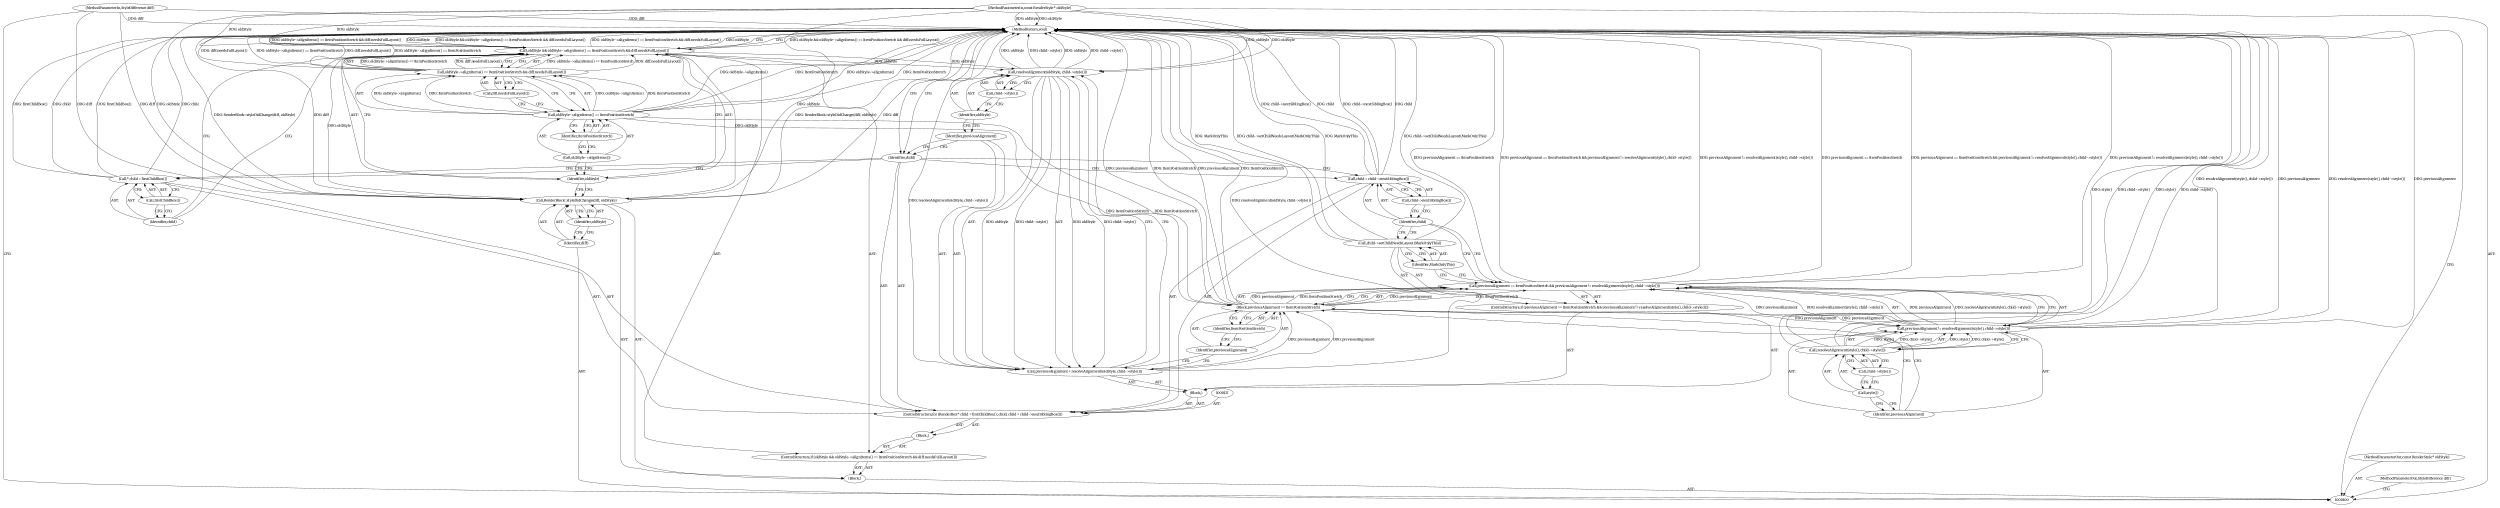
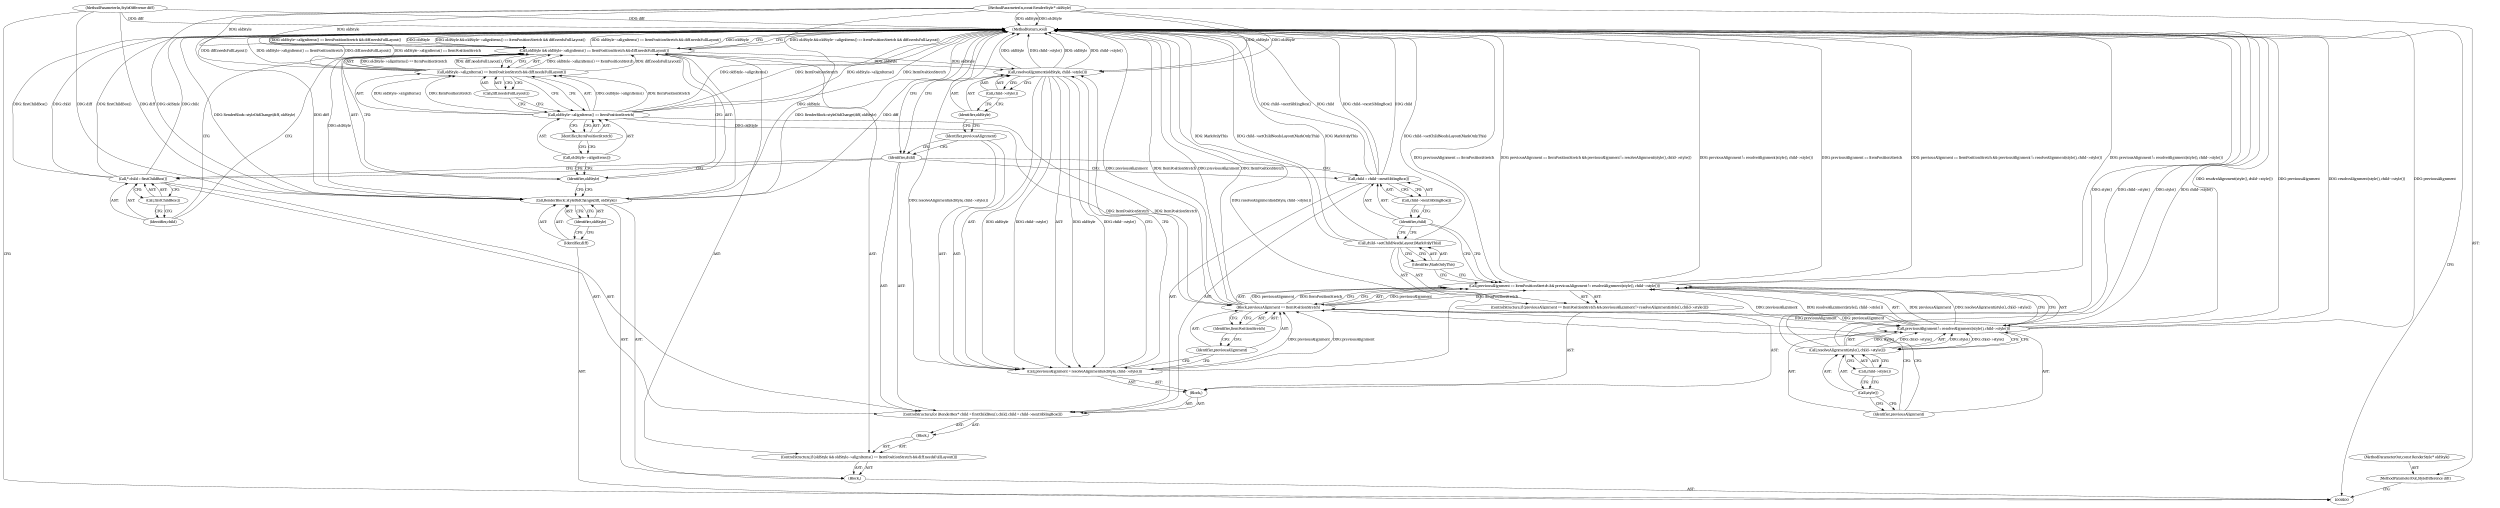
(2081, 14) -> (2013, 14)
(1222, 393) -> none
(2359, 472) -> (2411, 467)
